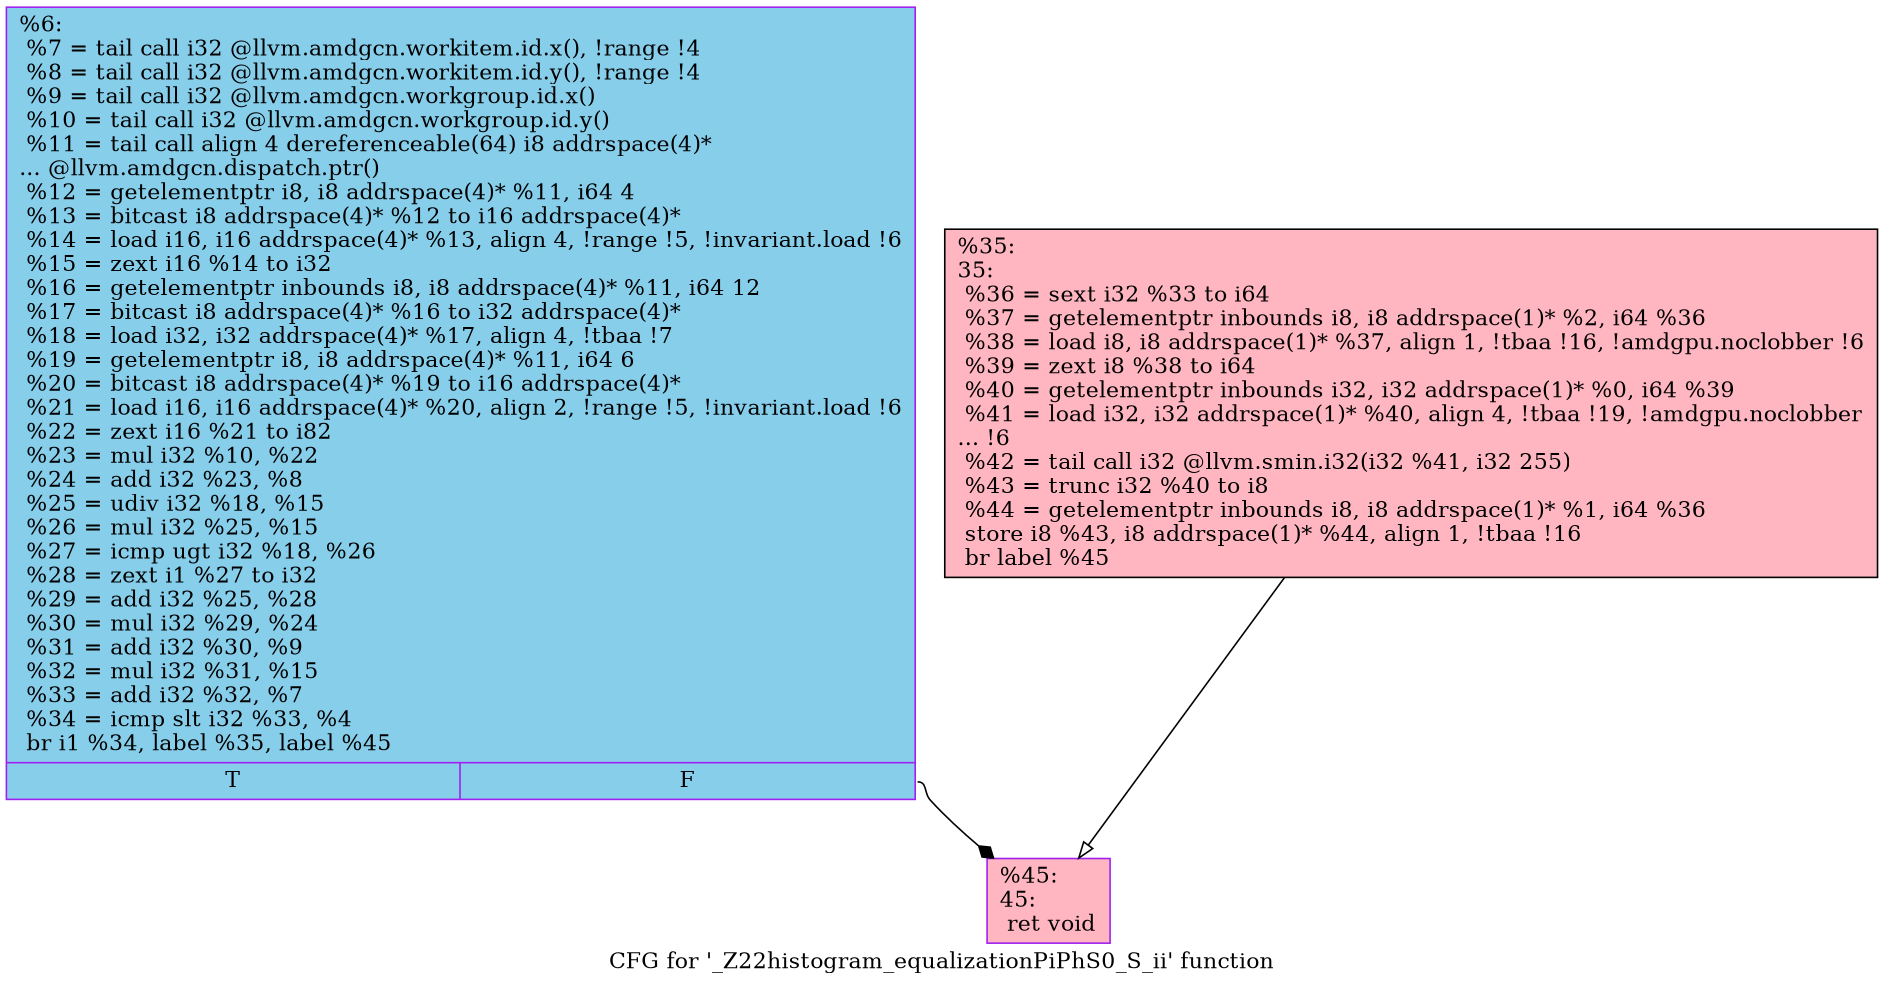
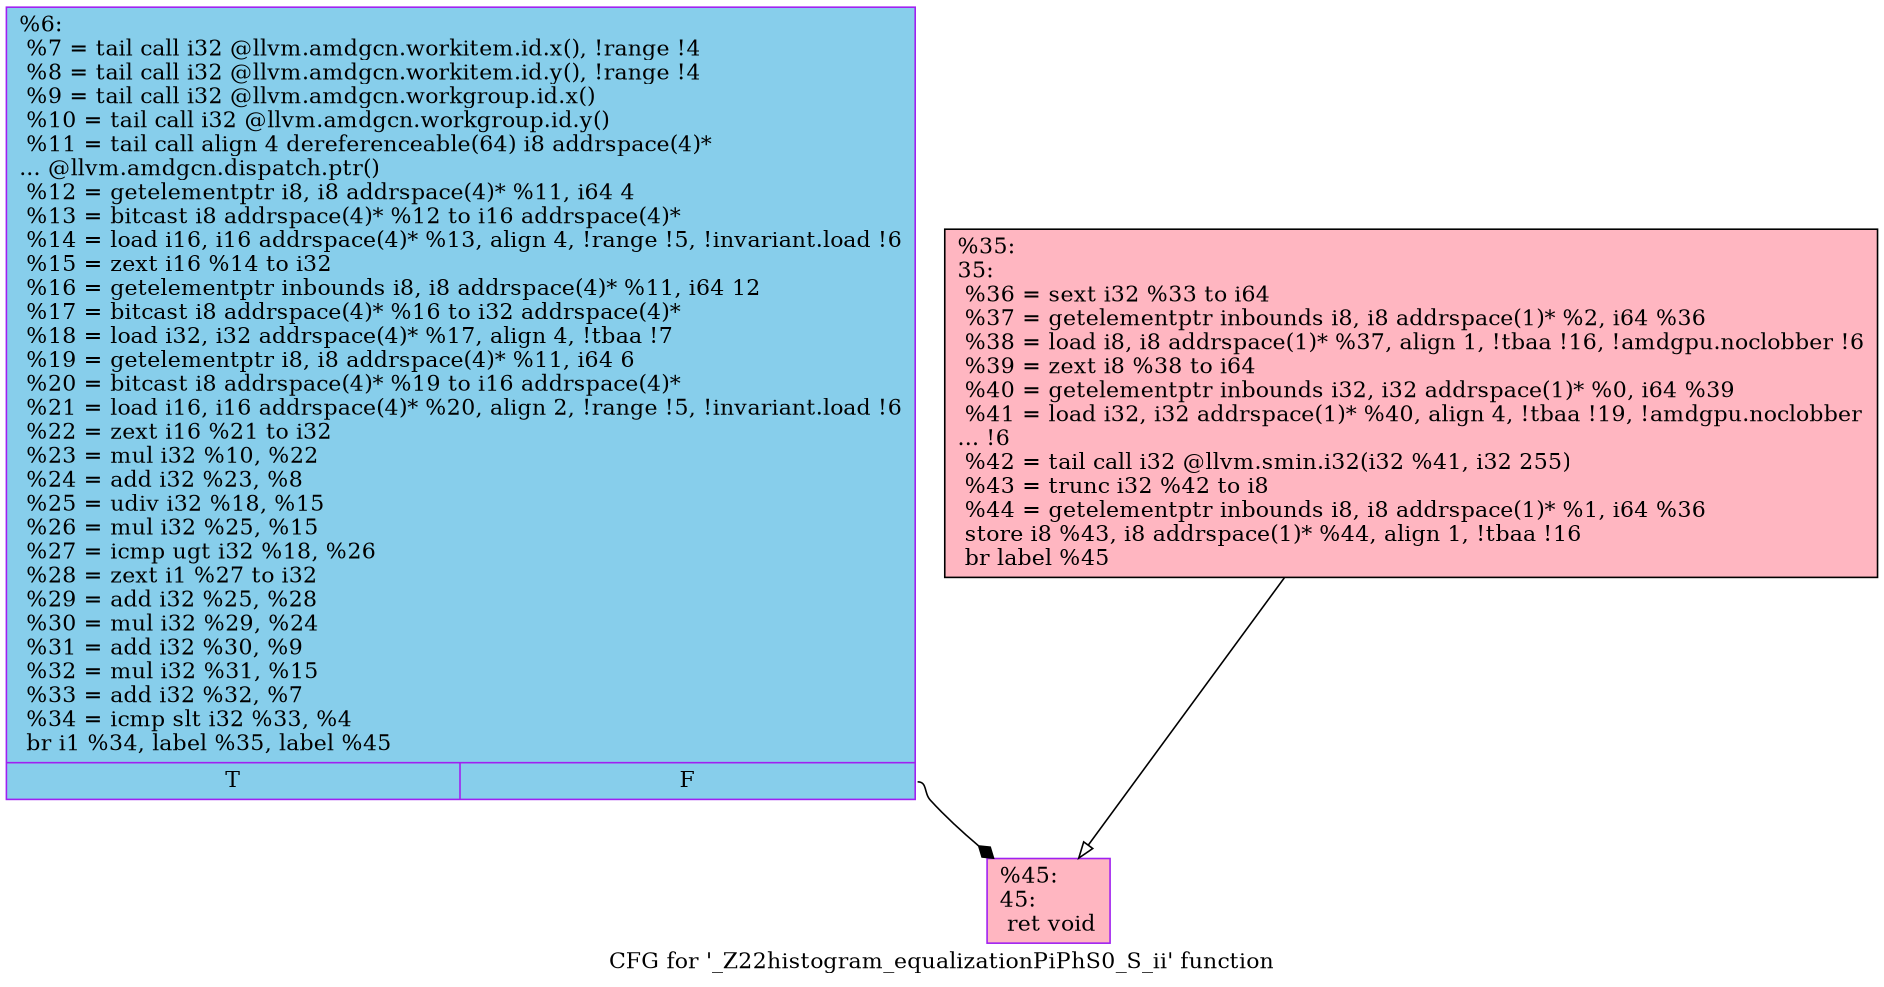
(176, 432) -> (176, 432)
(1114, 486) -> (1114, 486)
